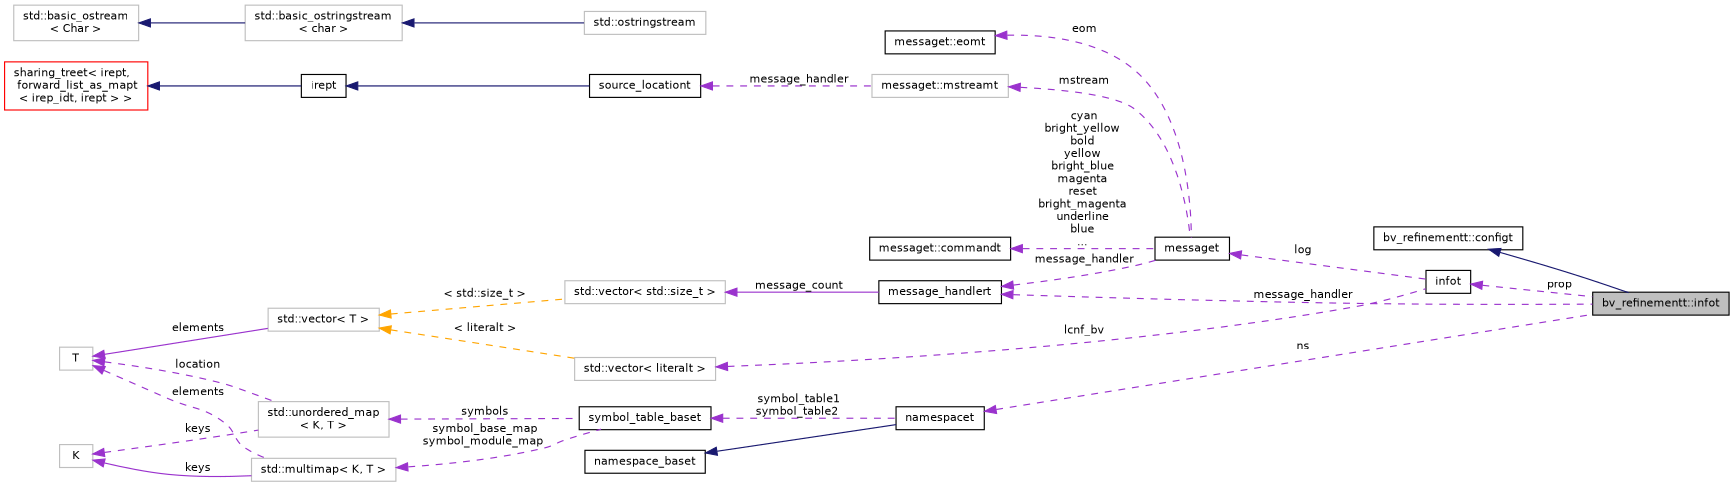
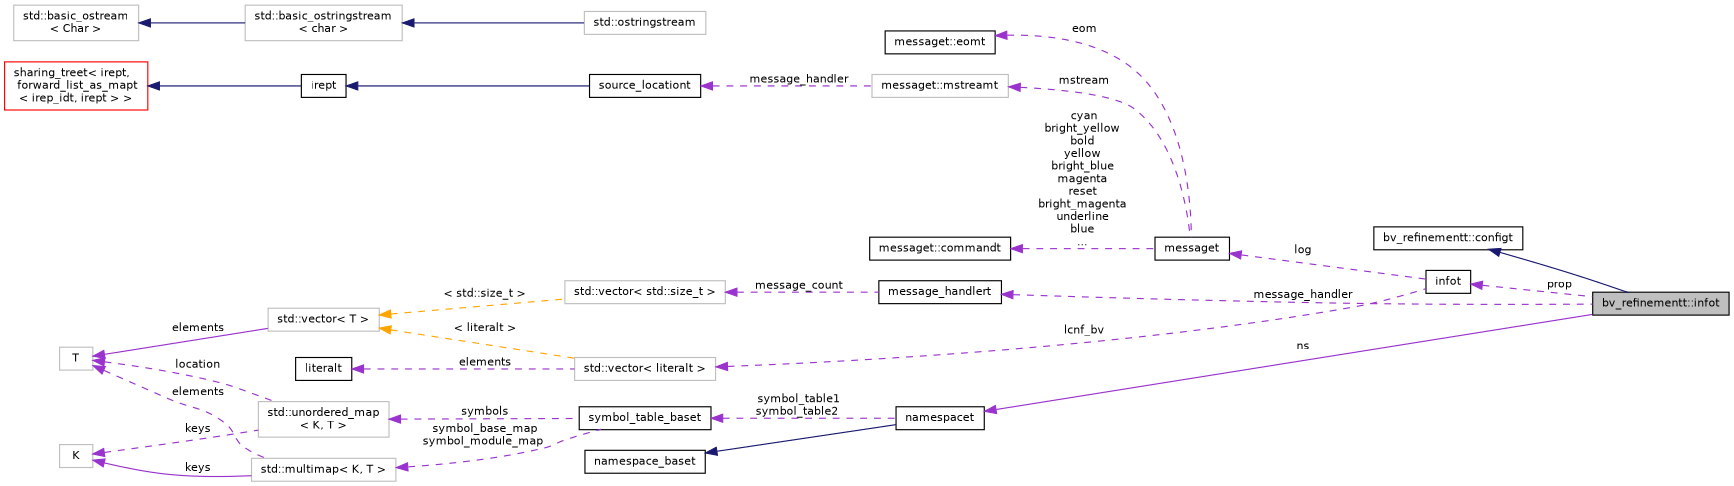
(1086, 275) -> none
(808, 292) -> (808, 292)
(1294, 362) -> (1294, 362)
none -> (324, 369)
